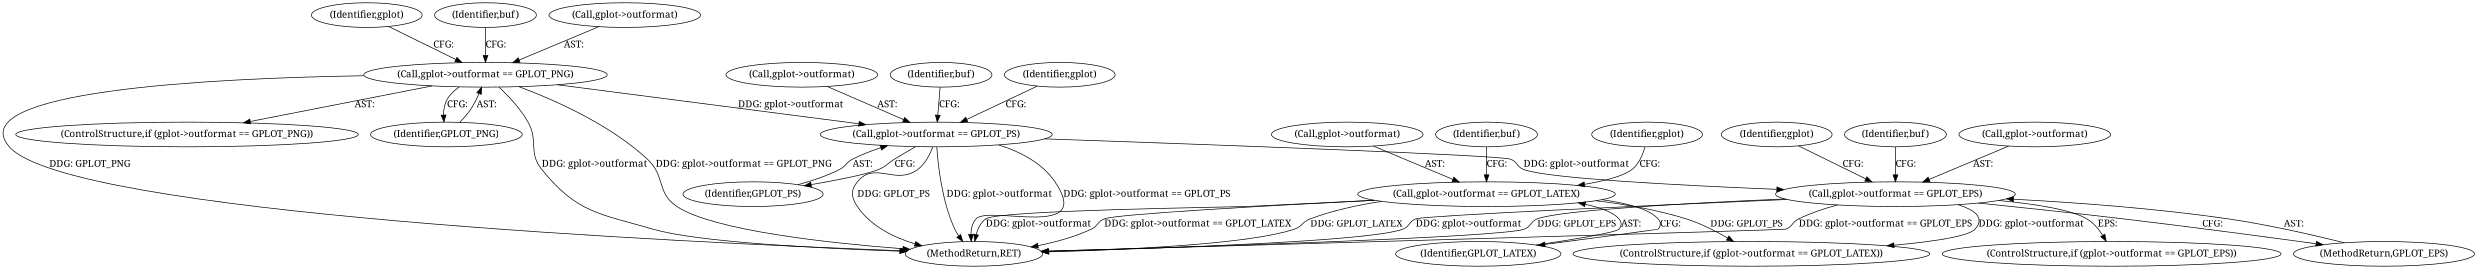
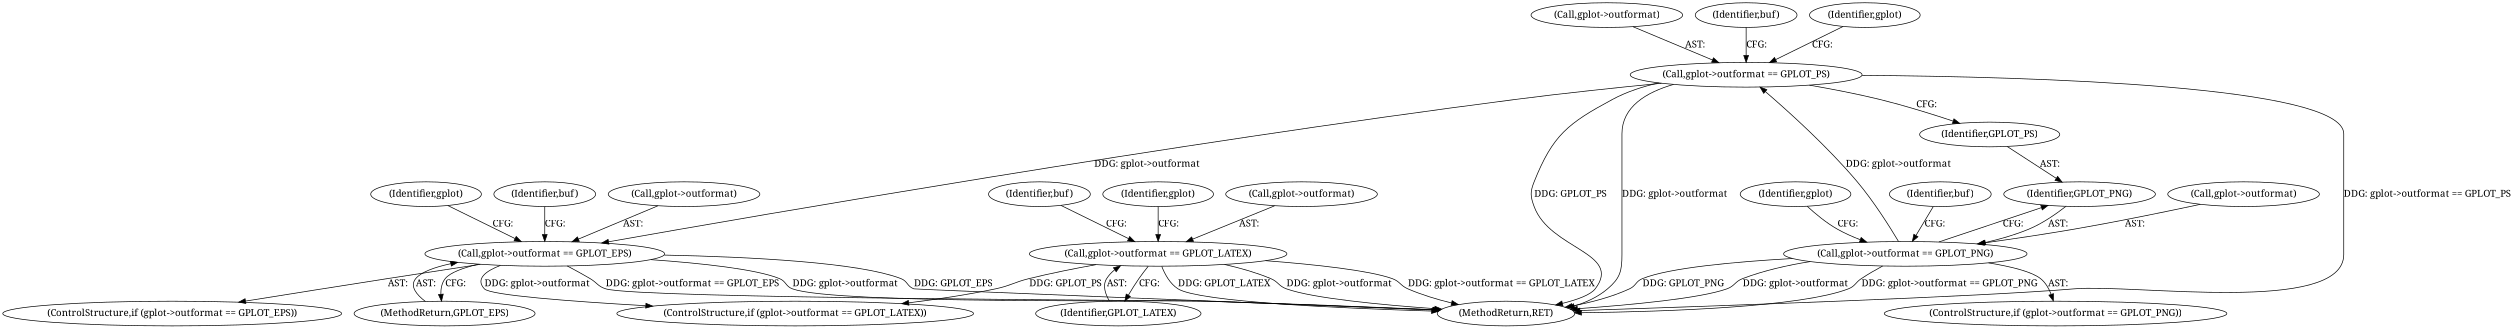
(841, 169) -> (2032, 162)
(2109, 224) -> (399, 284)
